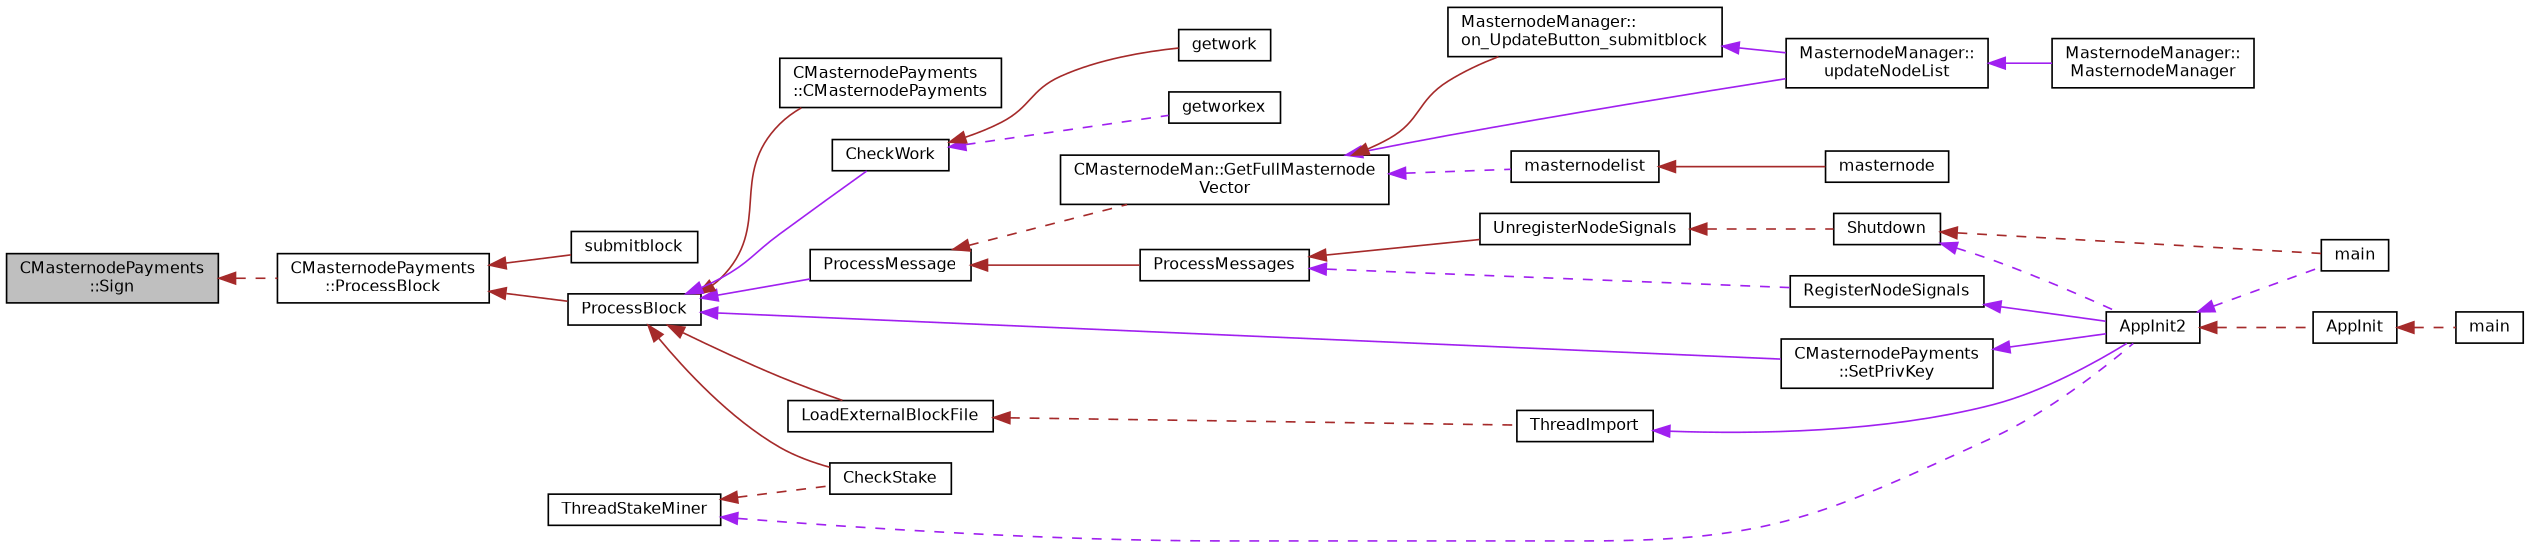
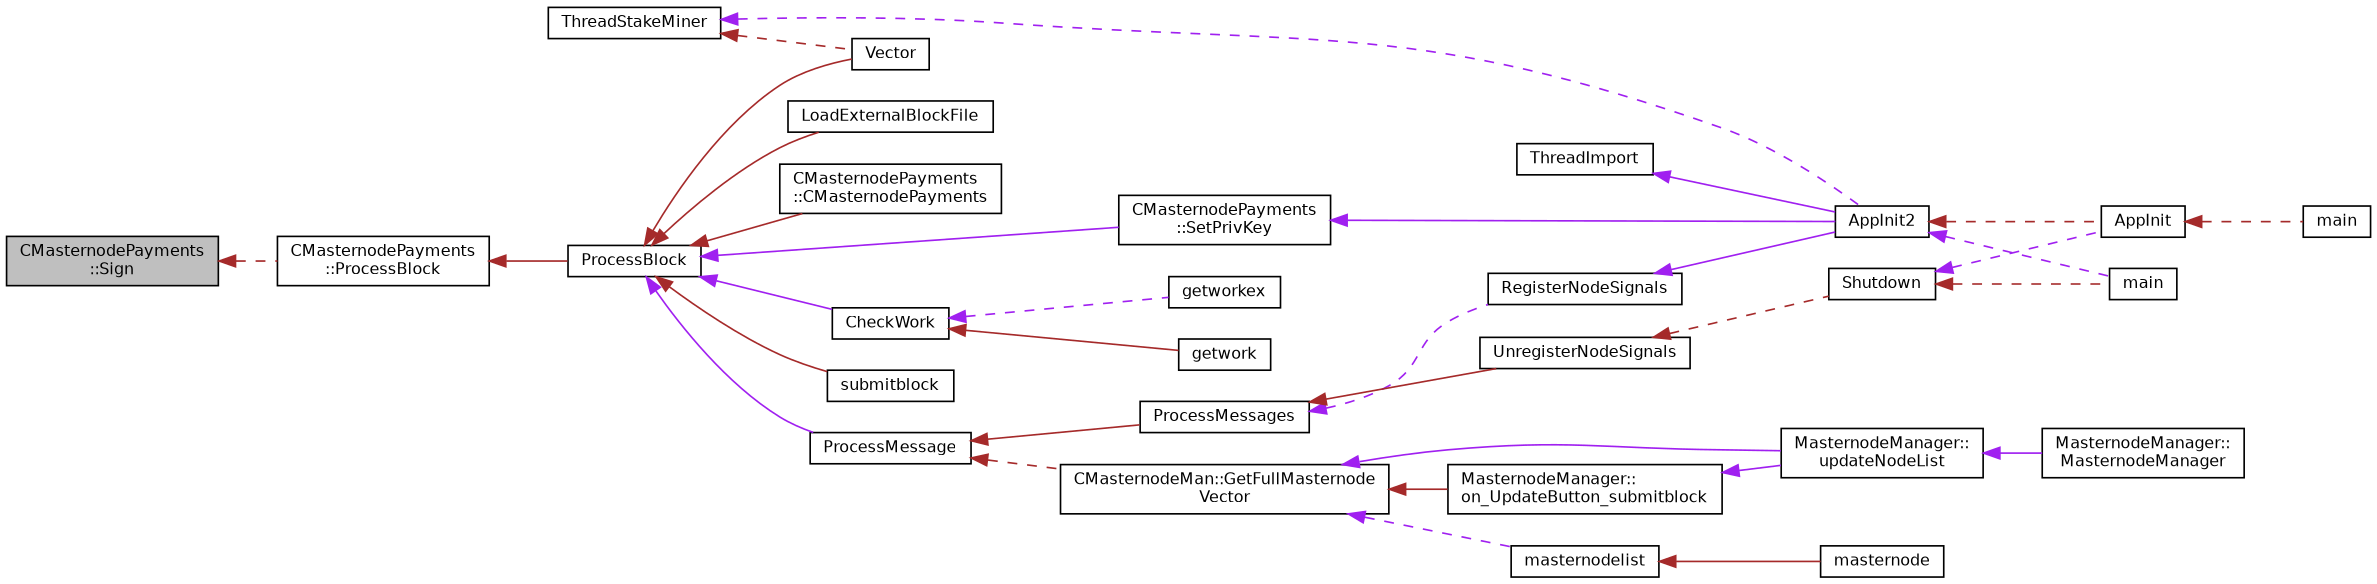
(538, 259) -> (745, 336)
(2038, 277) -> (2034, 248)
(1263, 421) -> none
(891, 479) -> (891, 54)
